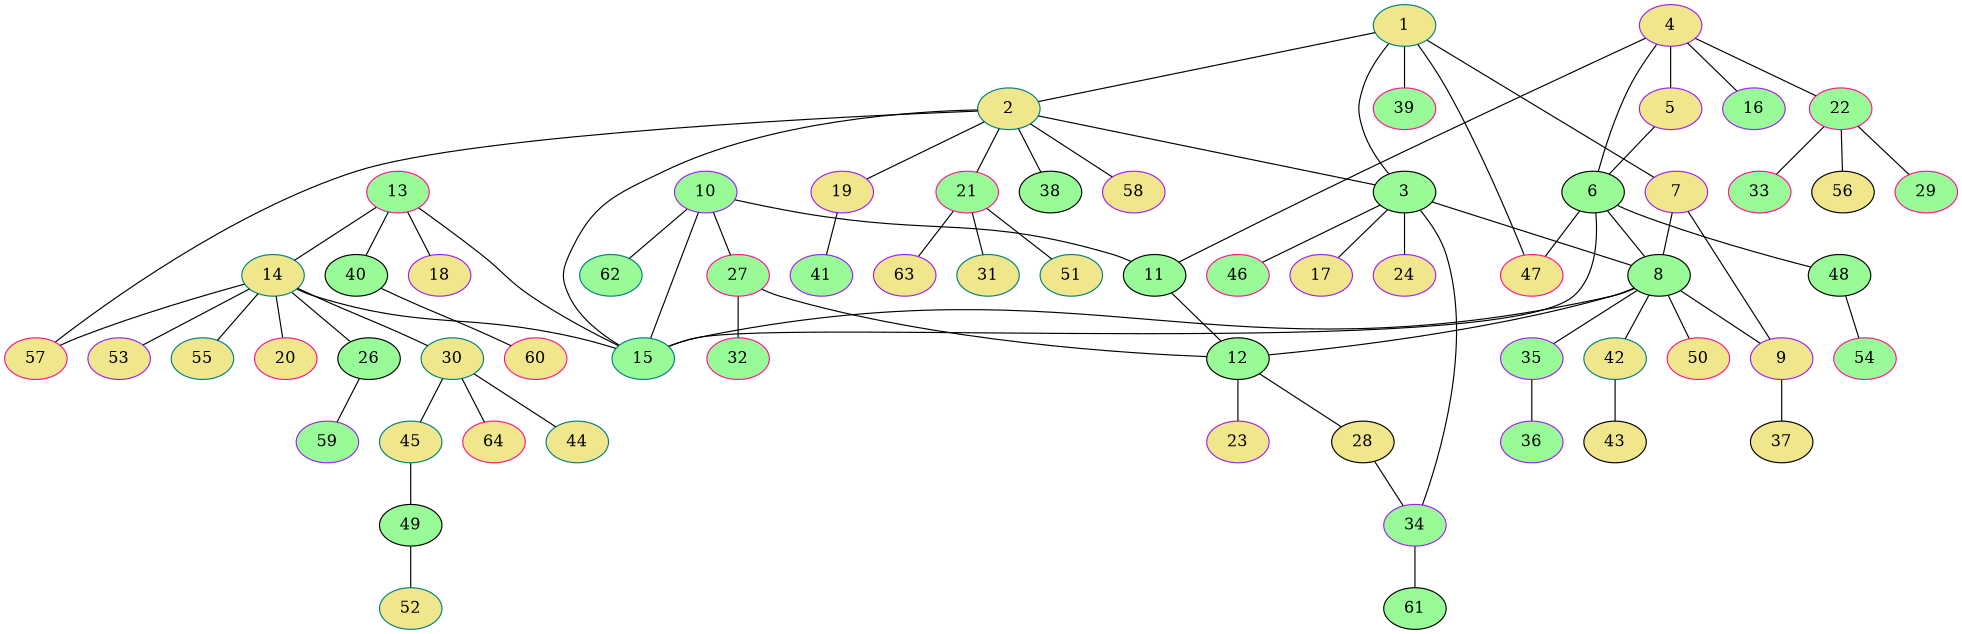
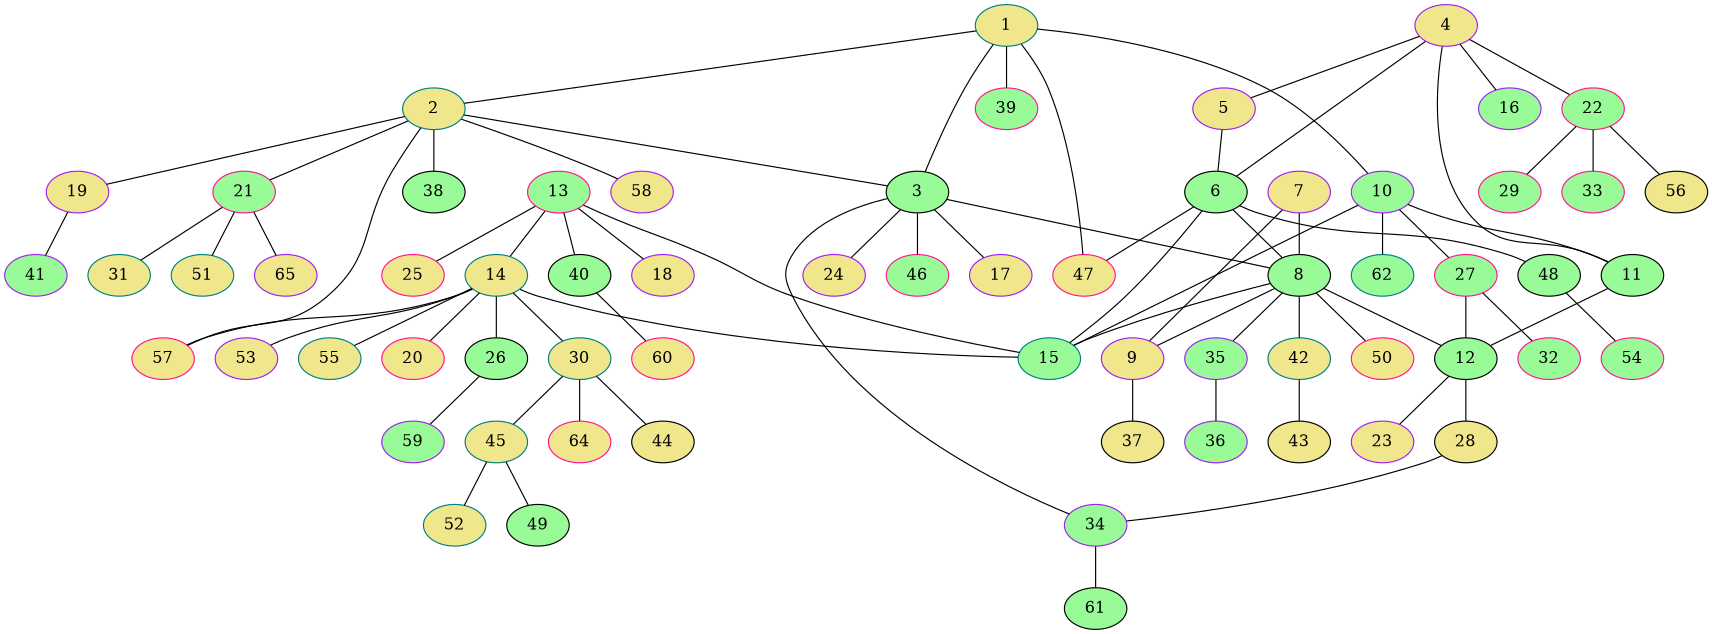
(1541, 109) -> (1218, 68)
(700, 156) -> none
none -> (413, 275)
(905, 275) -> (286, 275)
(577, 442) -> (663, 442)
(411, 567) -> (475, 484)
